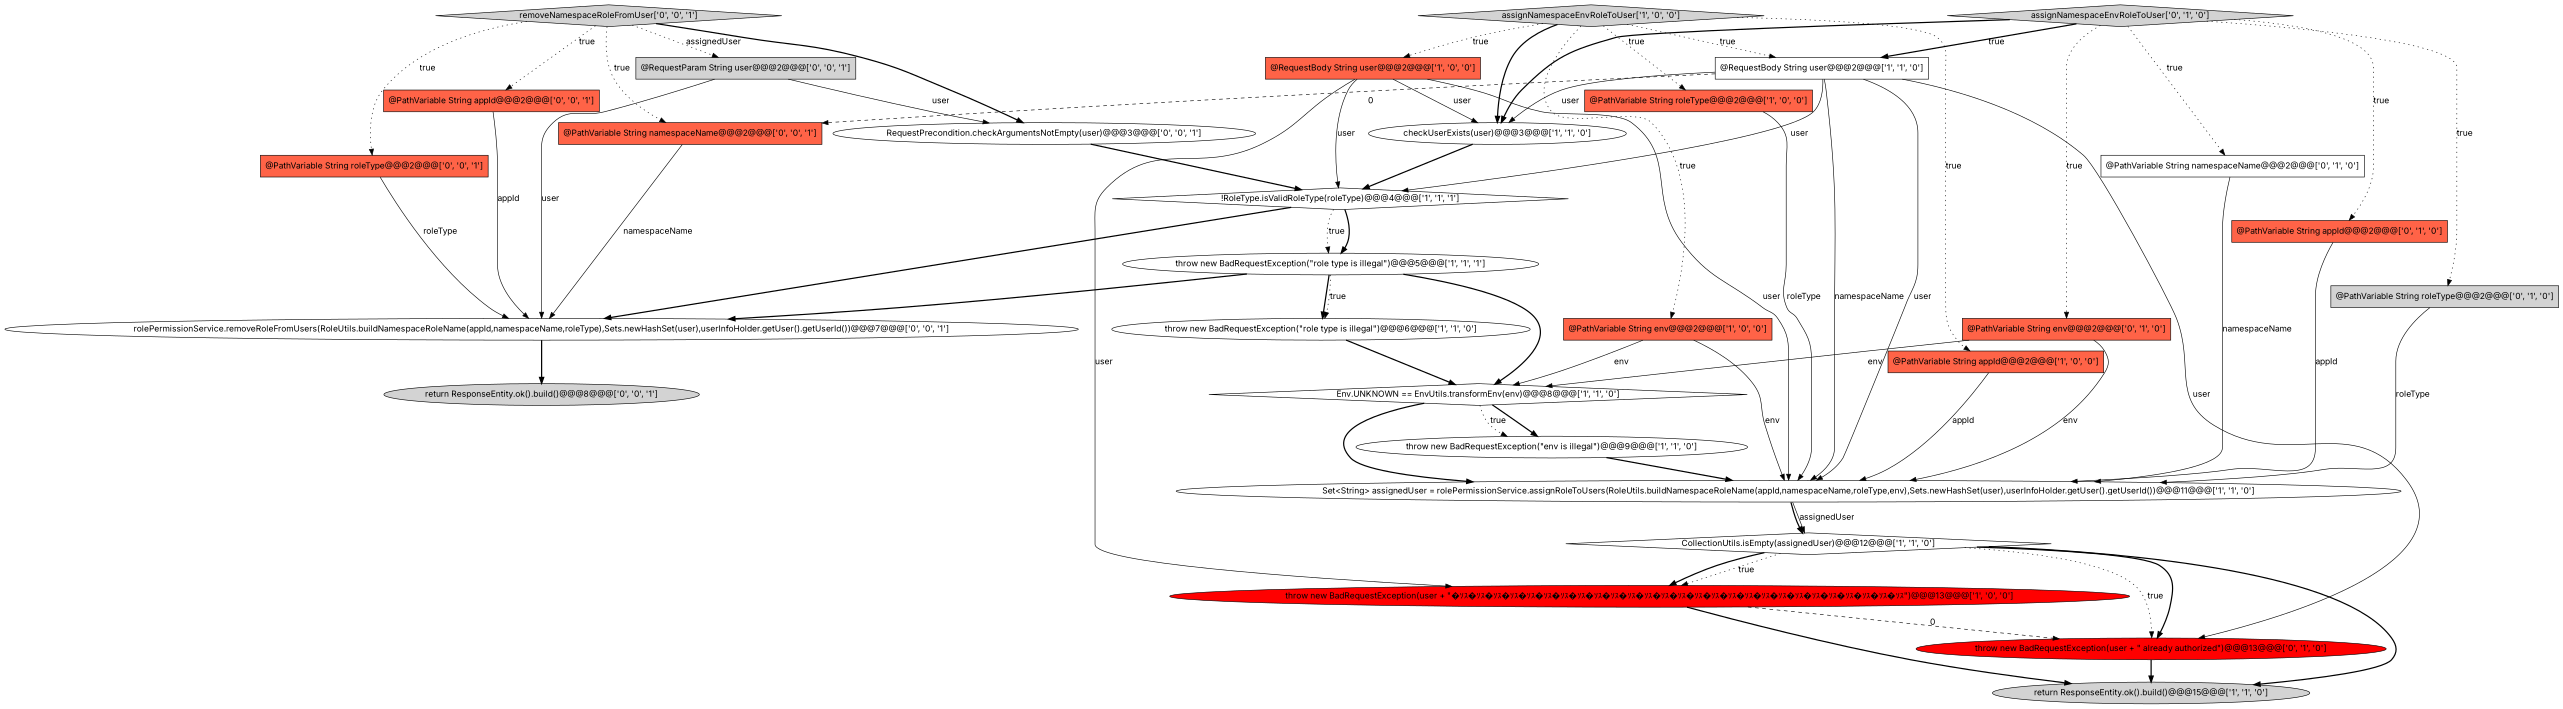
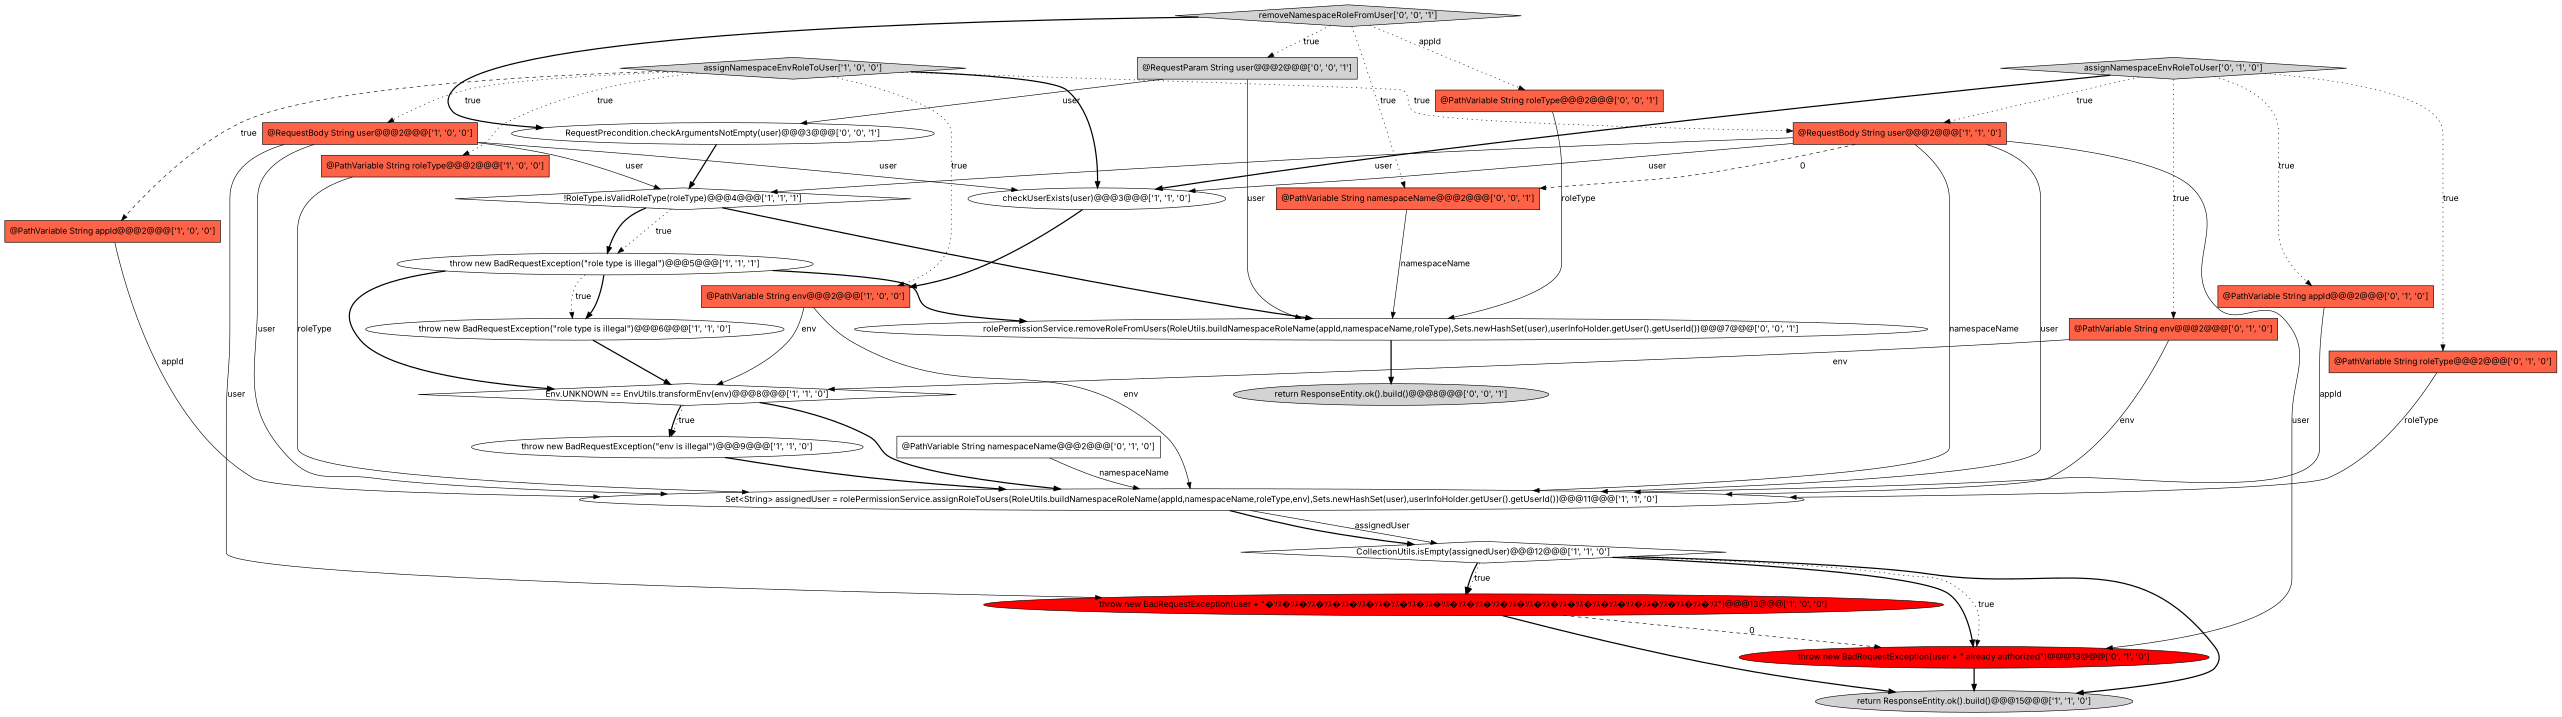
(1982, 40) -> (2044, 99)
(714, 42) -> (1312, 42)
(428, 68) -> (1430, 42)
(1822, 68) -> (1900, 134)
(2175, 88) -> none
(1946, 93) -> (378, 91)
(491, 101) -> none
(1421, 165) -> (1003, 257)
(2445, 297) -> (2443, 362)
